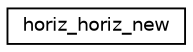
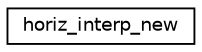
(96, 26) -> (101, 26)
